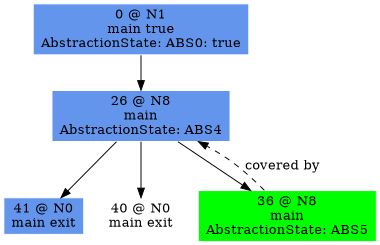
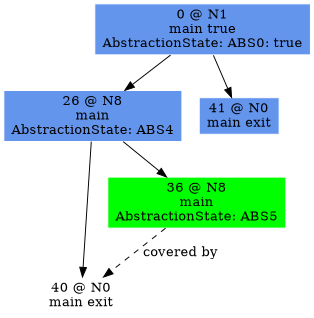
(92, 166) -> (221, 72)
(238, 166) -> (138, 250)
